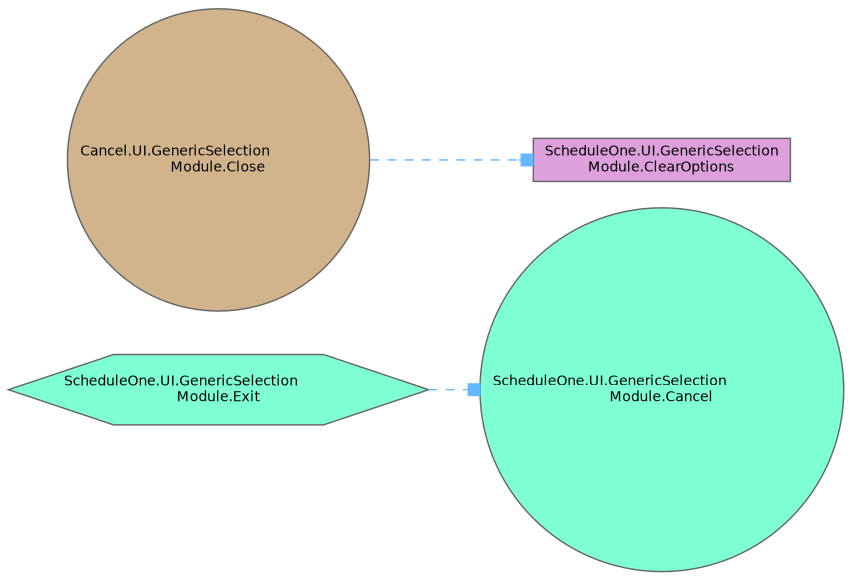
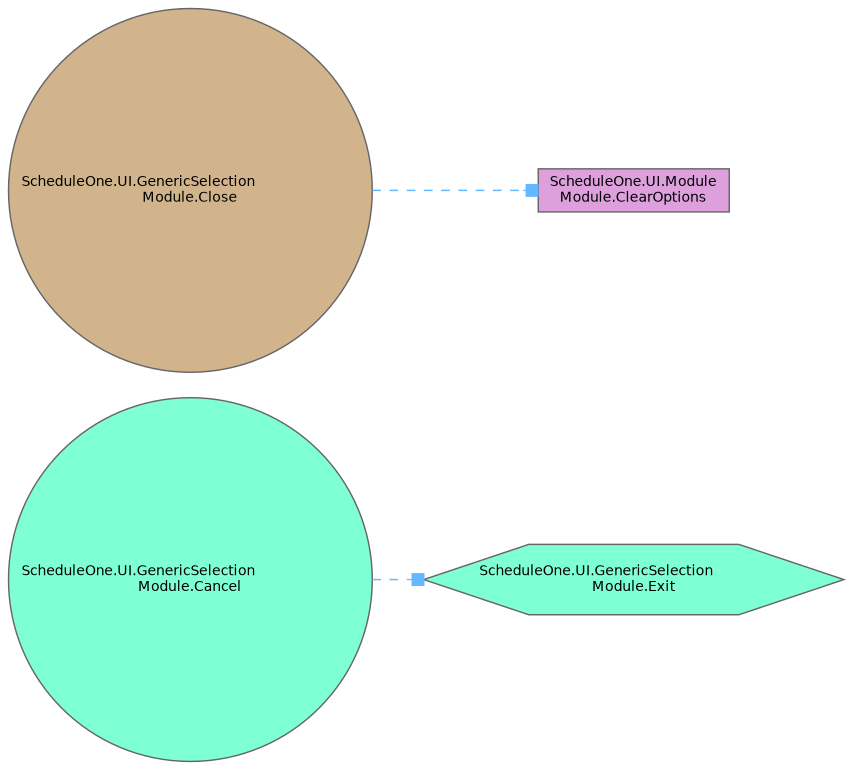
(219, 160) -> (190, 190)
(662, 160) -> (634, 190)
(447, 390) -> (391, 580)
